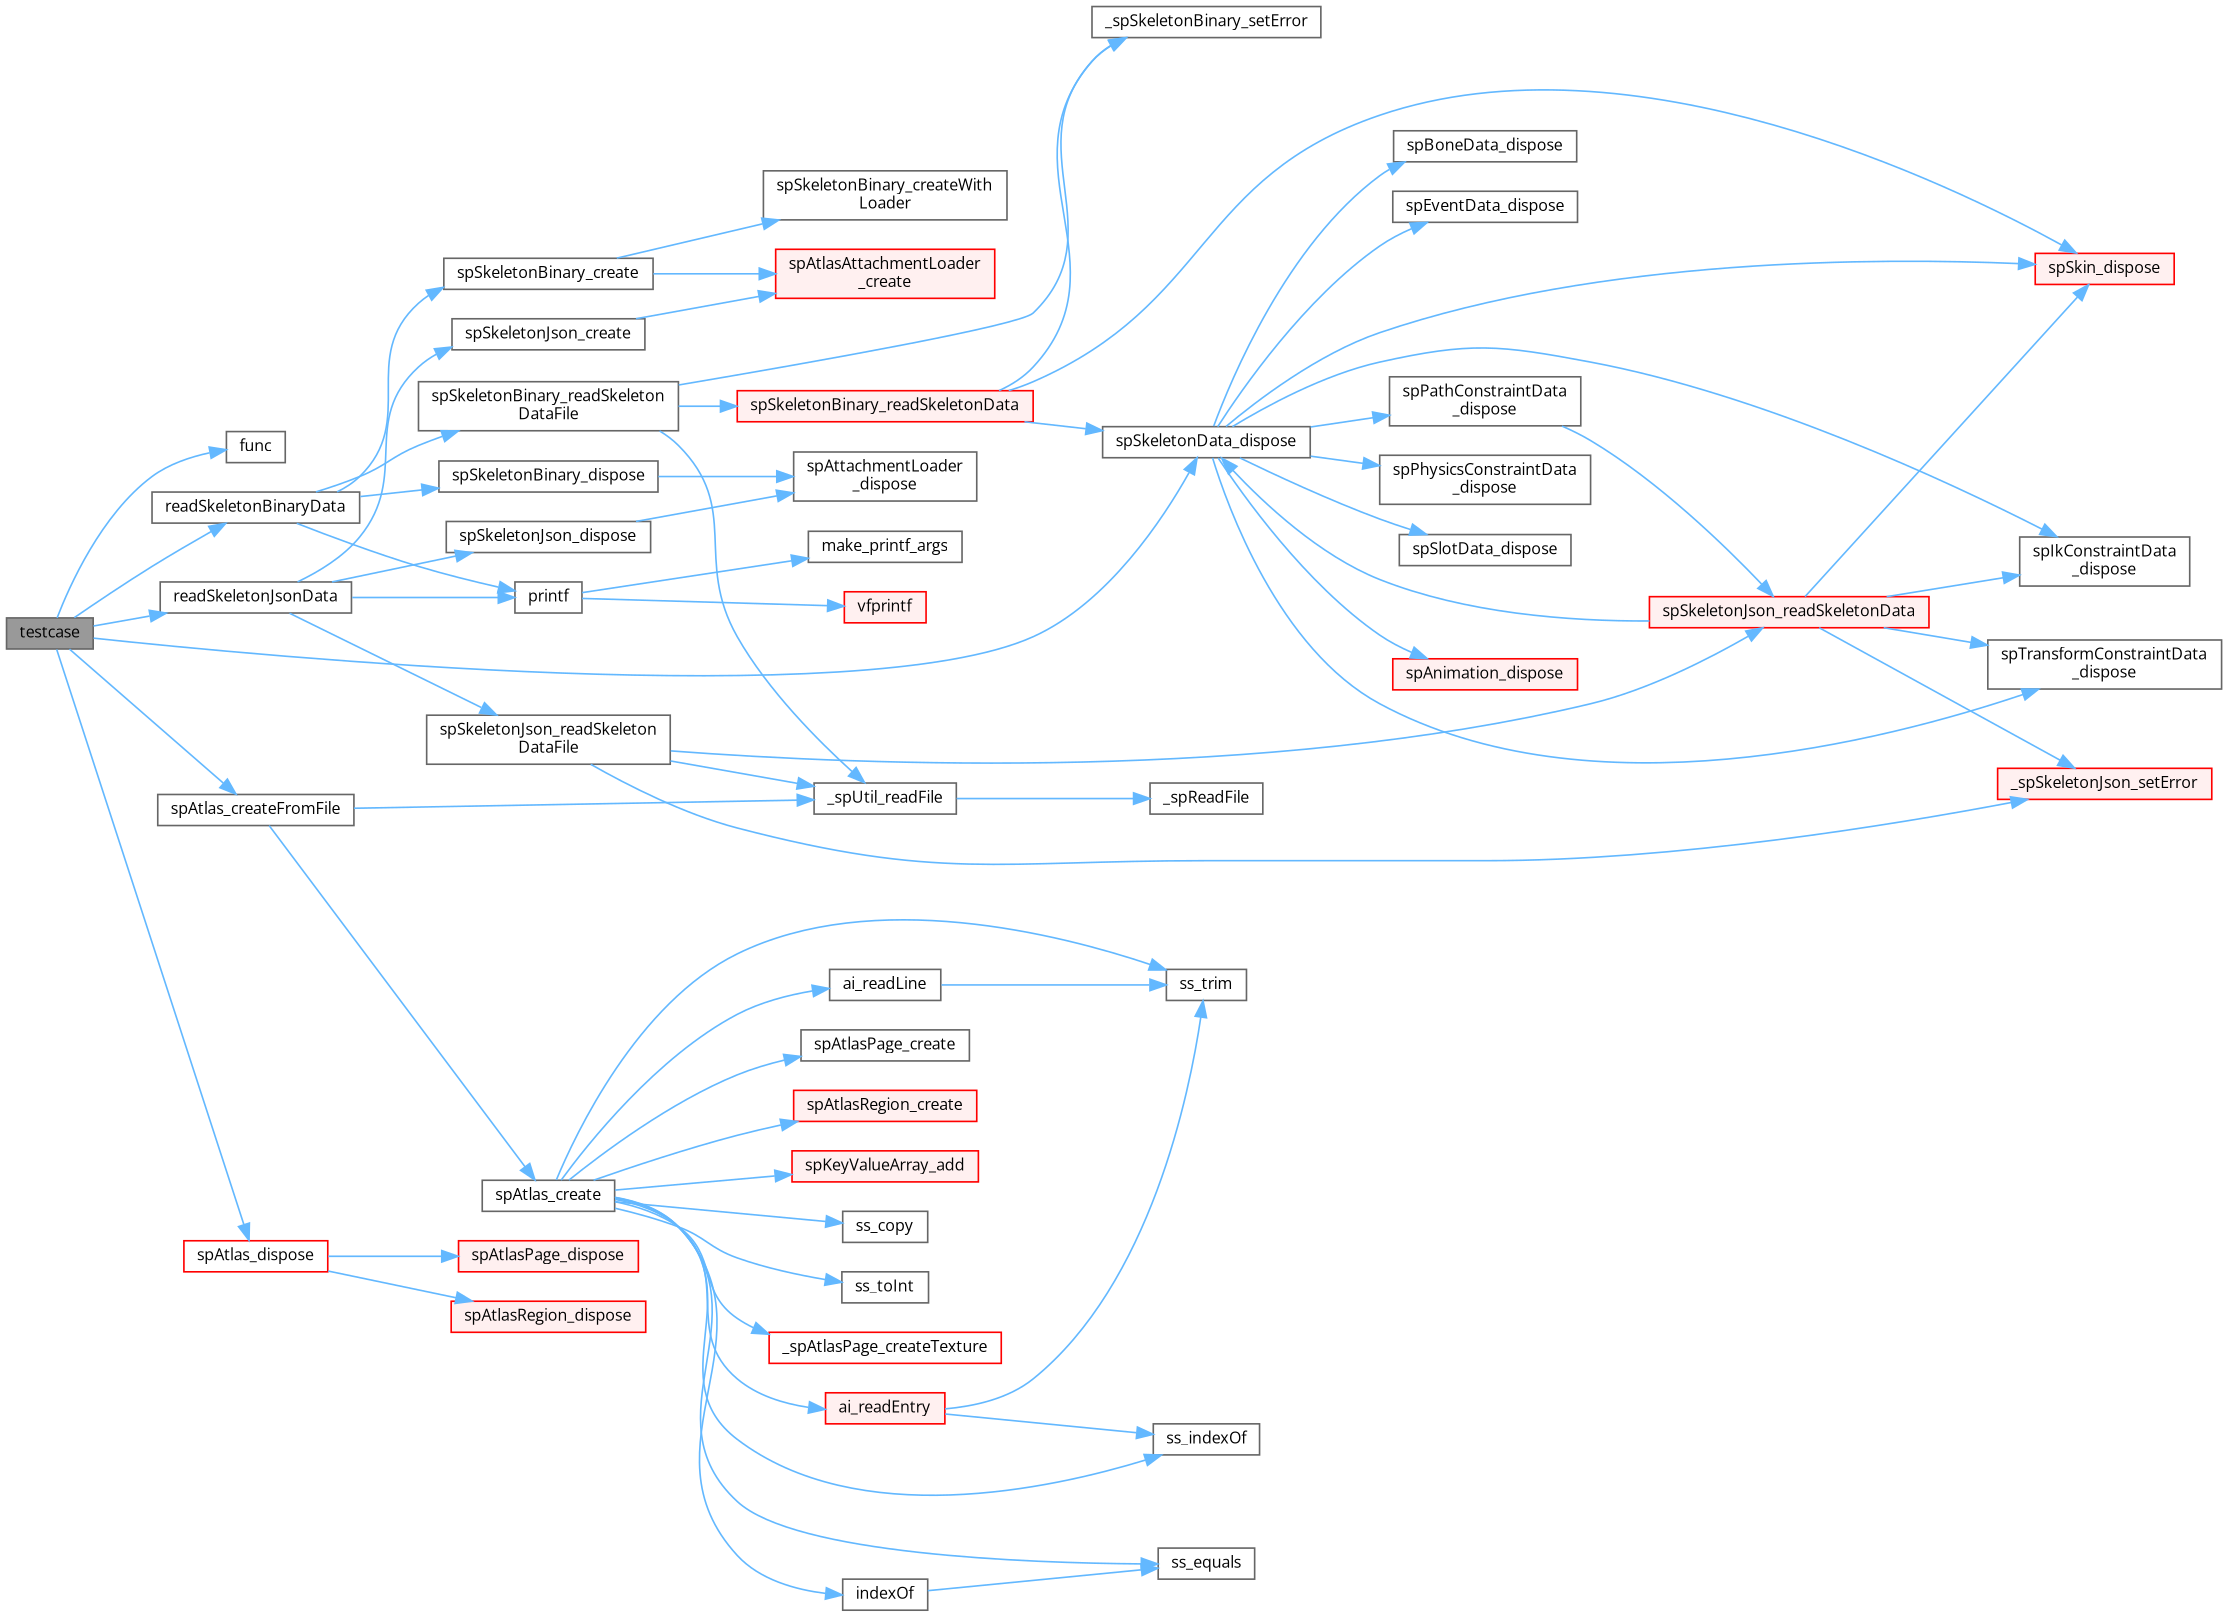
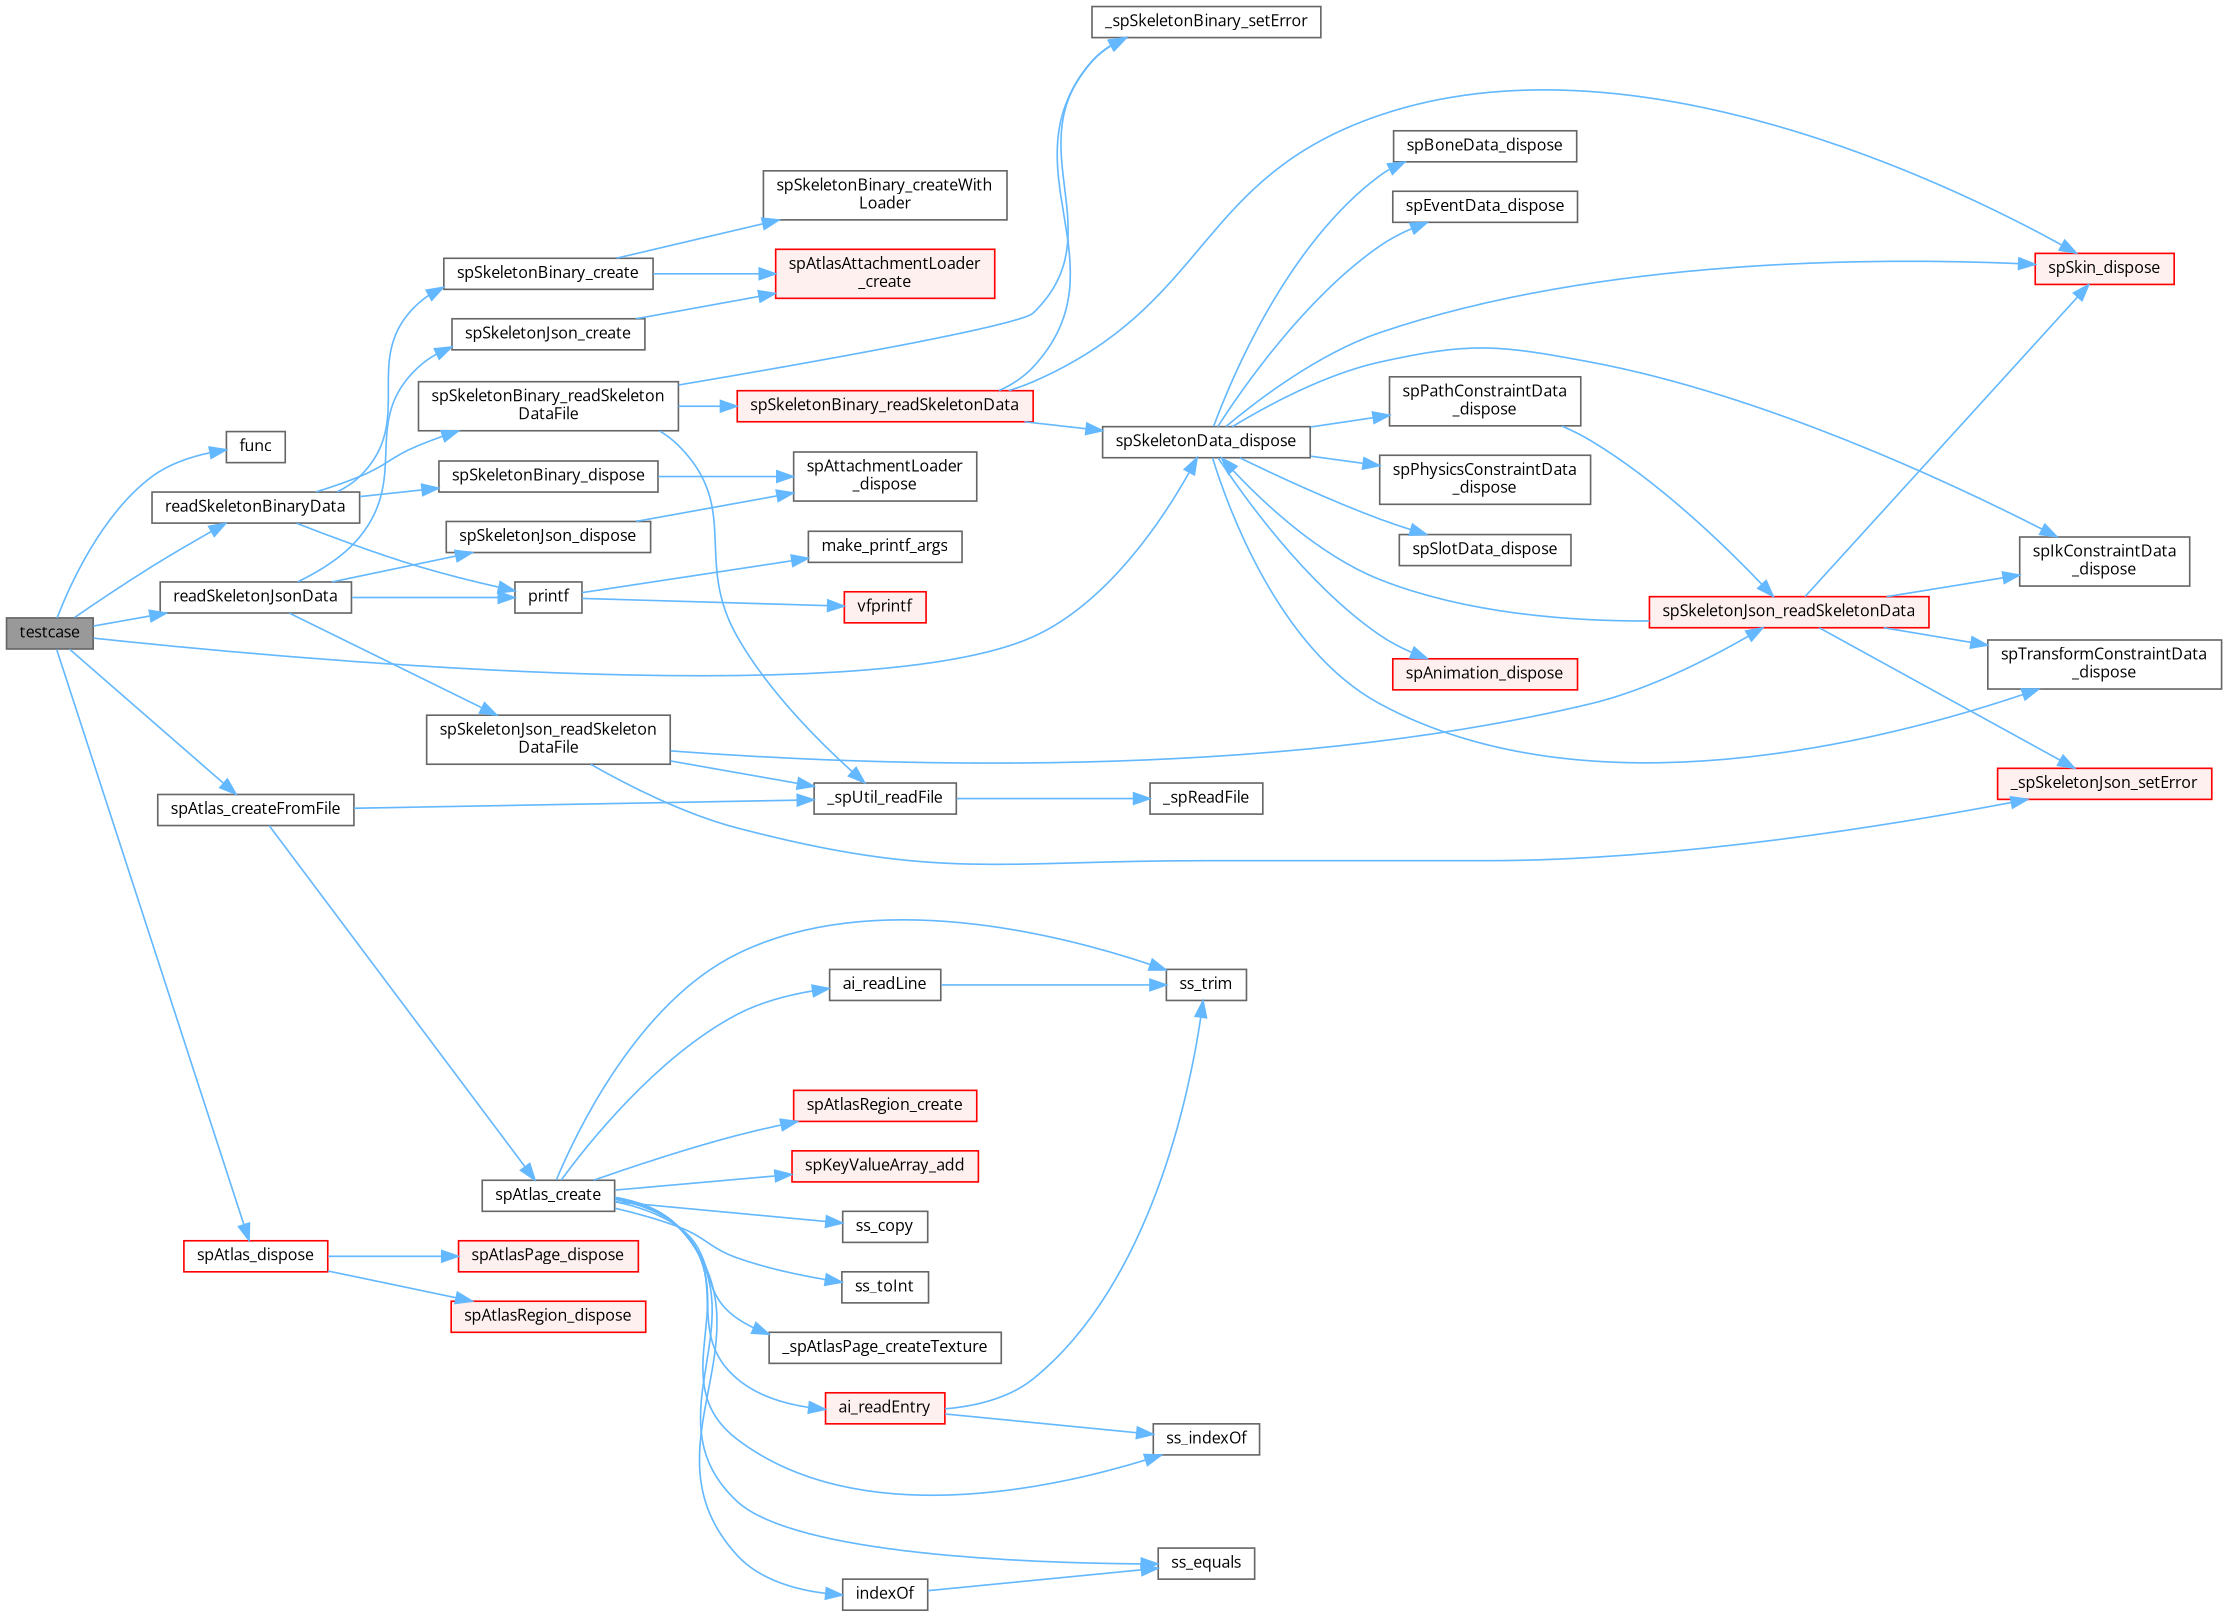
(885, 1045) -> none
(885, 1348) -> (885, 1348)
